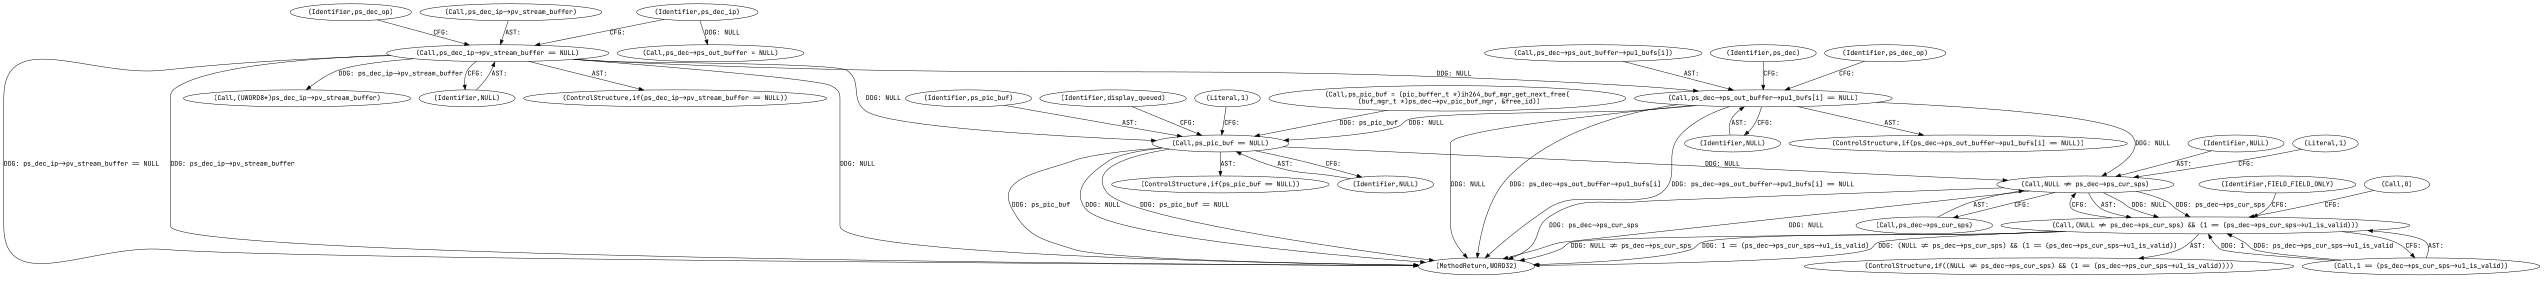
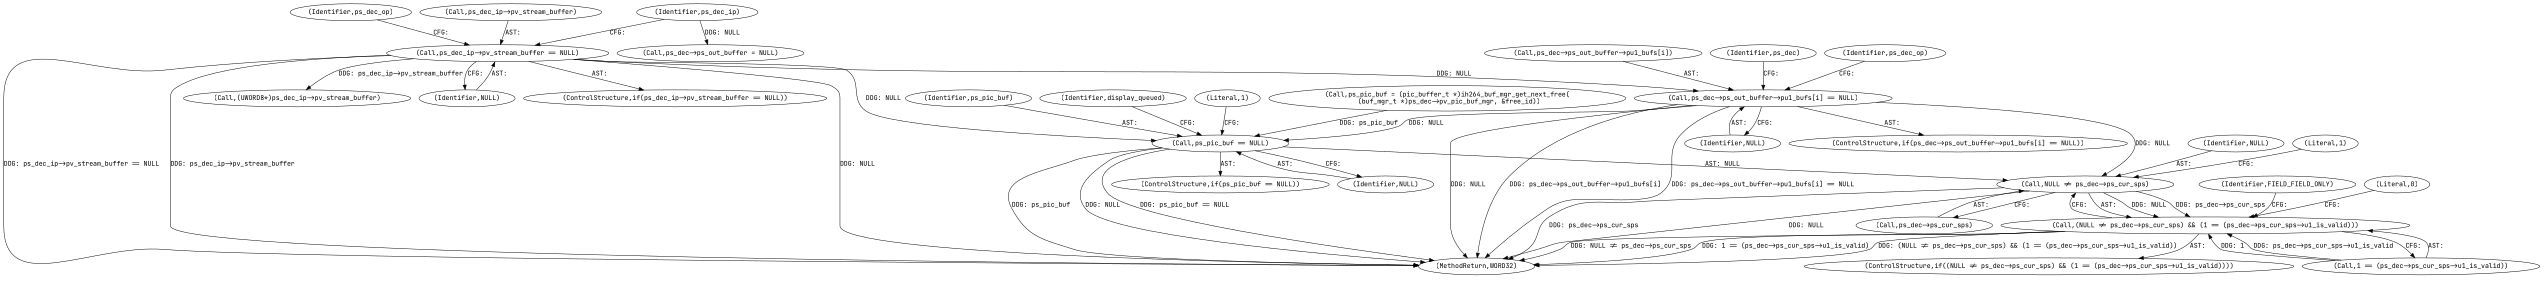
(1723, 164) -> (1723, 164)
(2397, 184) -> (2397, 184)
